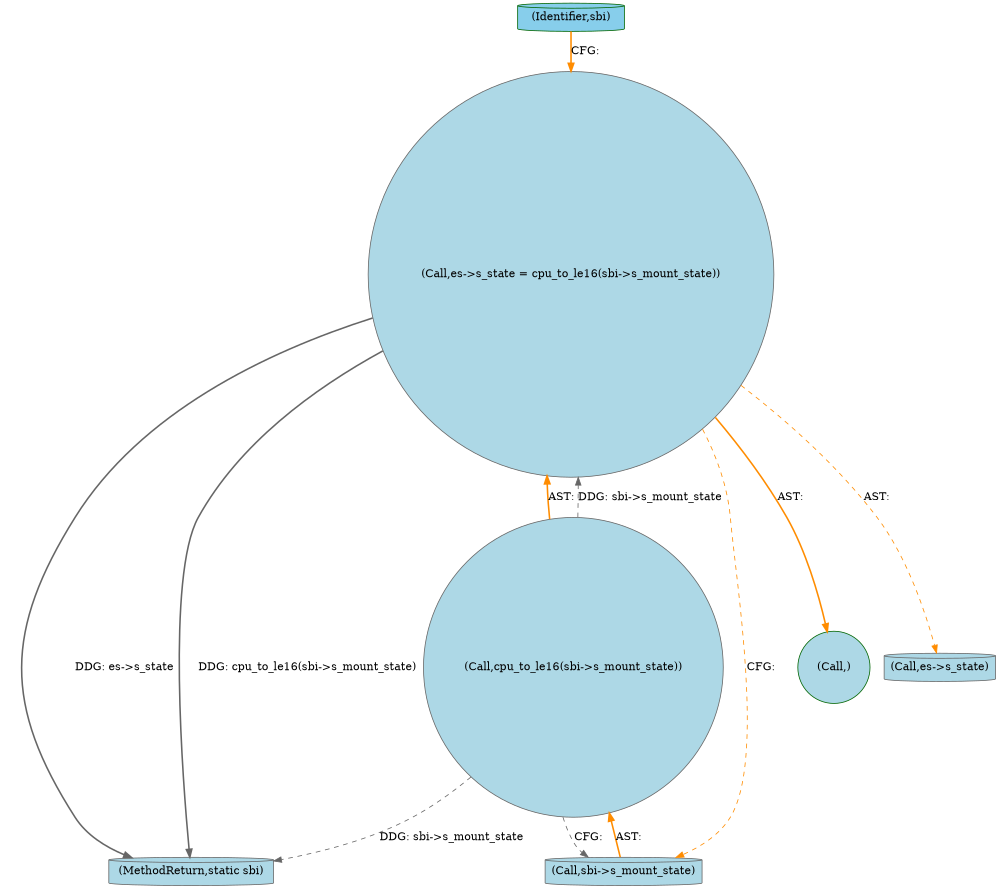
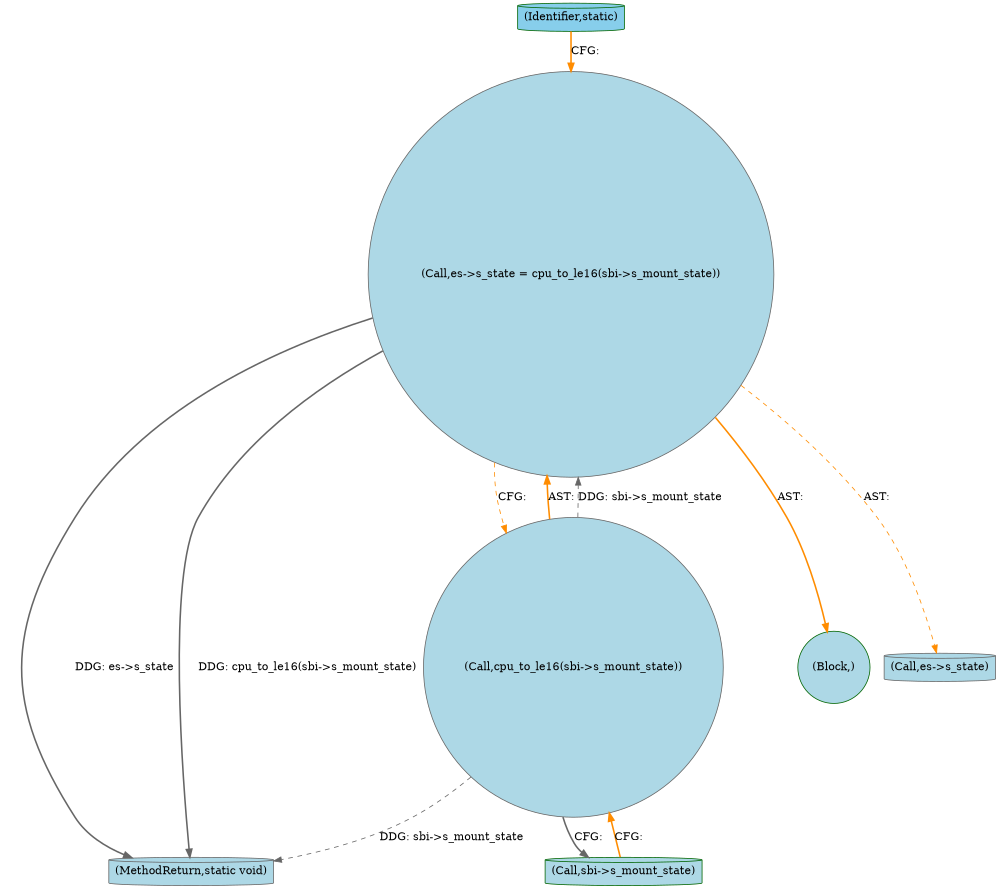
(571, 17) -> (571, 17)
(744, 652) -> (496, 494)
(834, 667) -> (834, 667)
(570, 836) -> (570, 836)
(631, 837) -> (631, 837)
(191, 871) -> (191, 871)
(624, 871) -> (624, 871)
